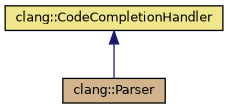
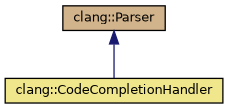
(114, 61) -> (114, 61)
